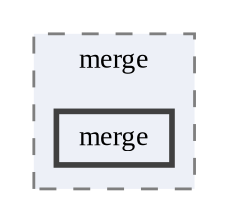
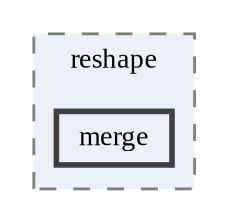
(114, 61) -> (114, 61)
